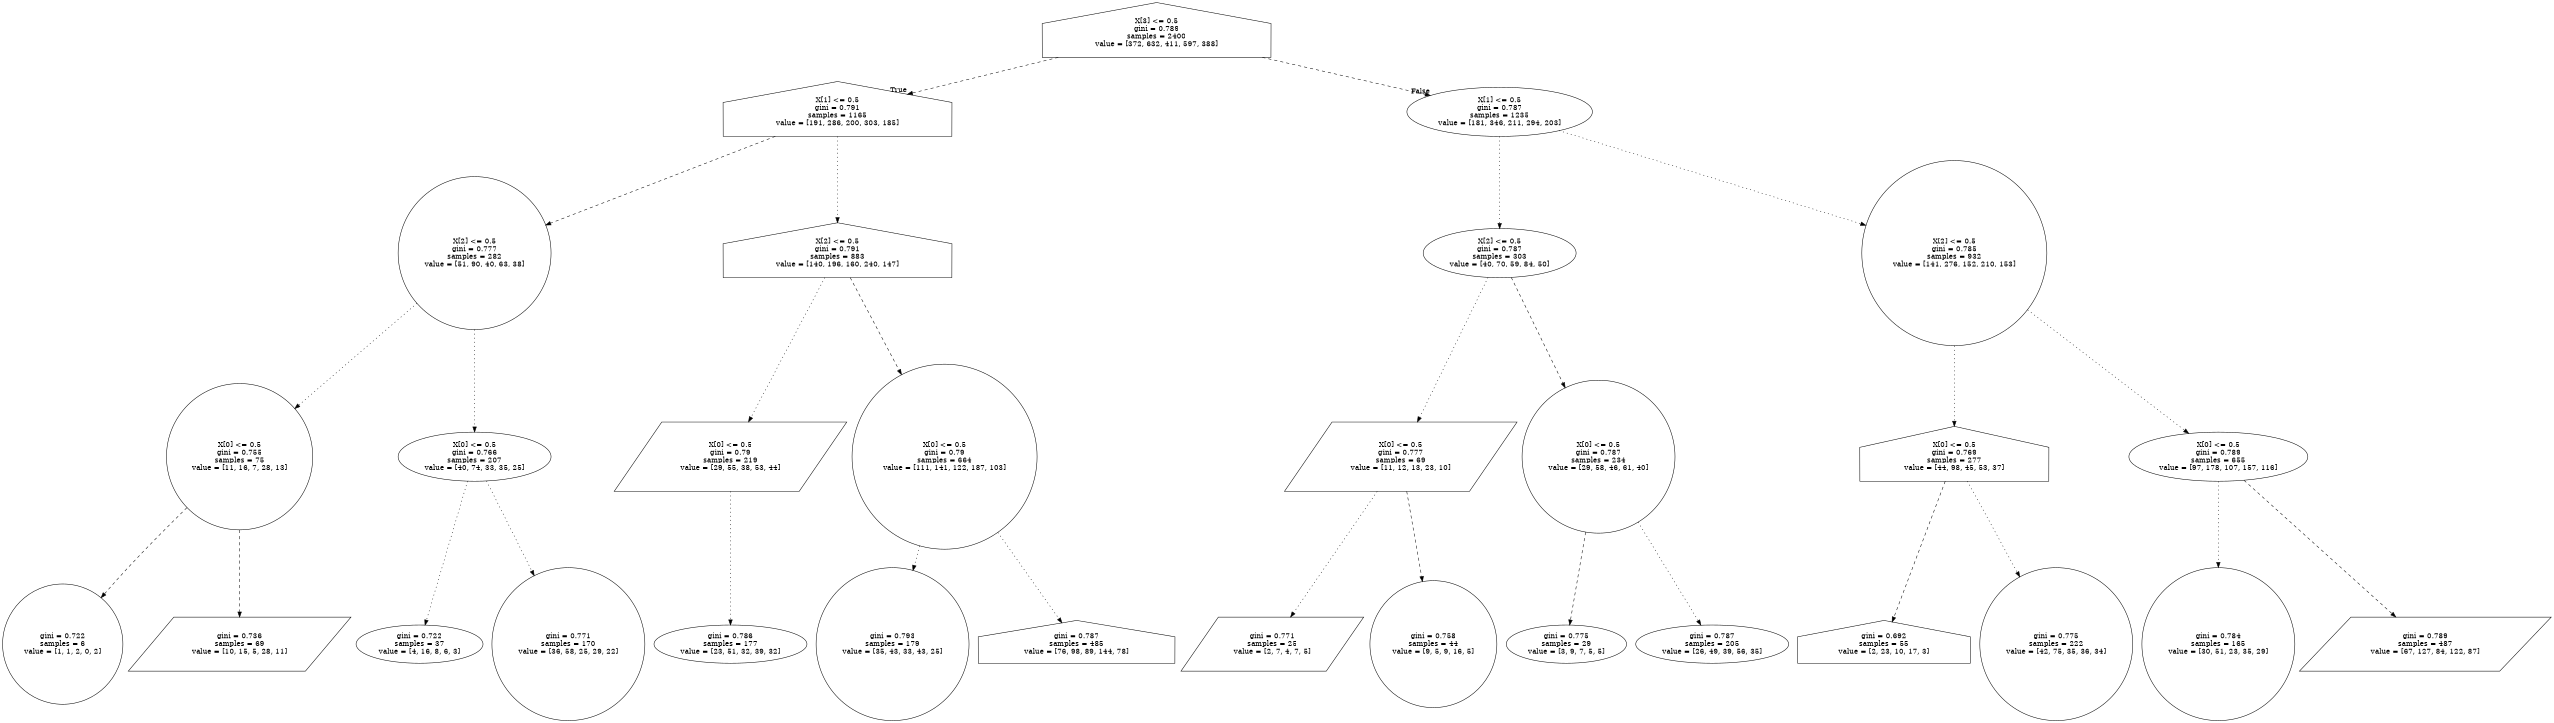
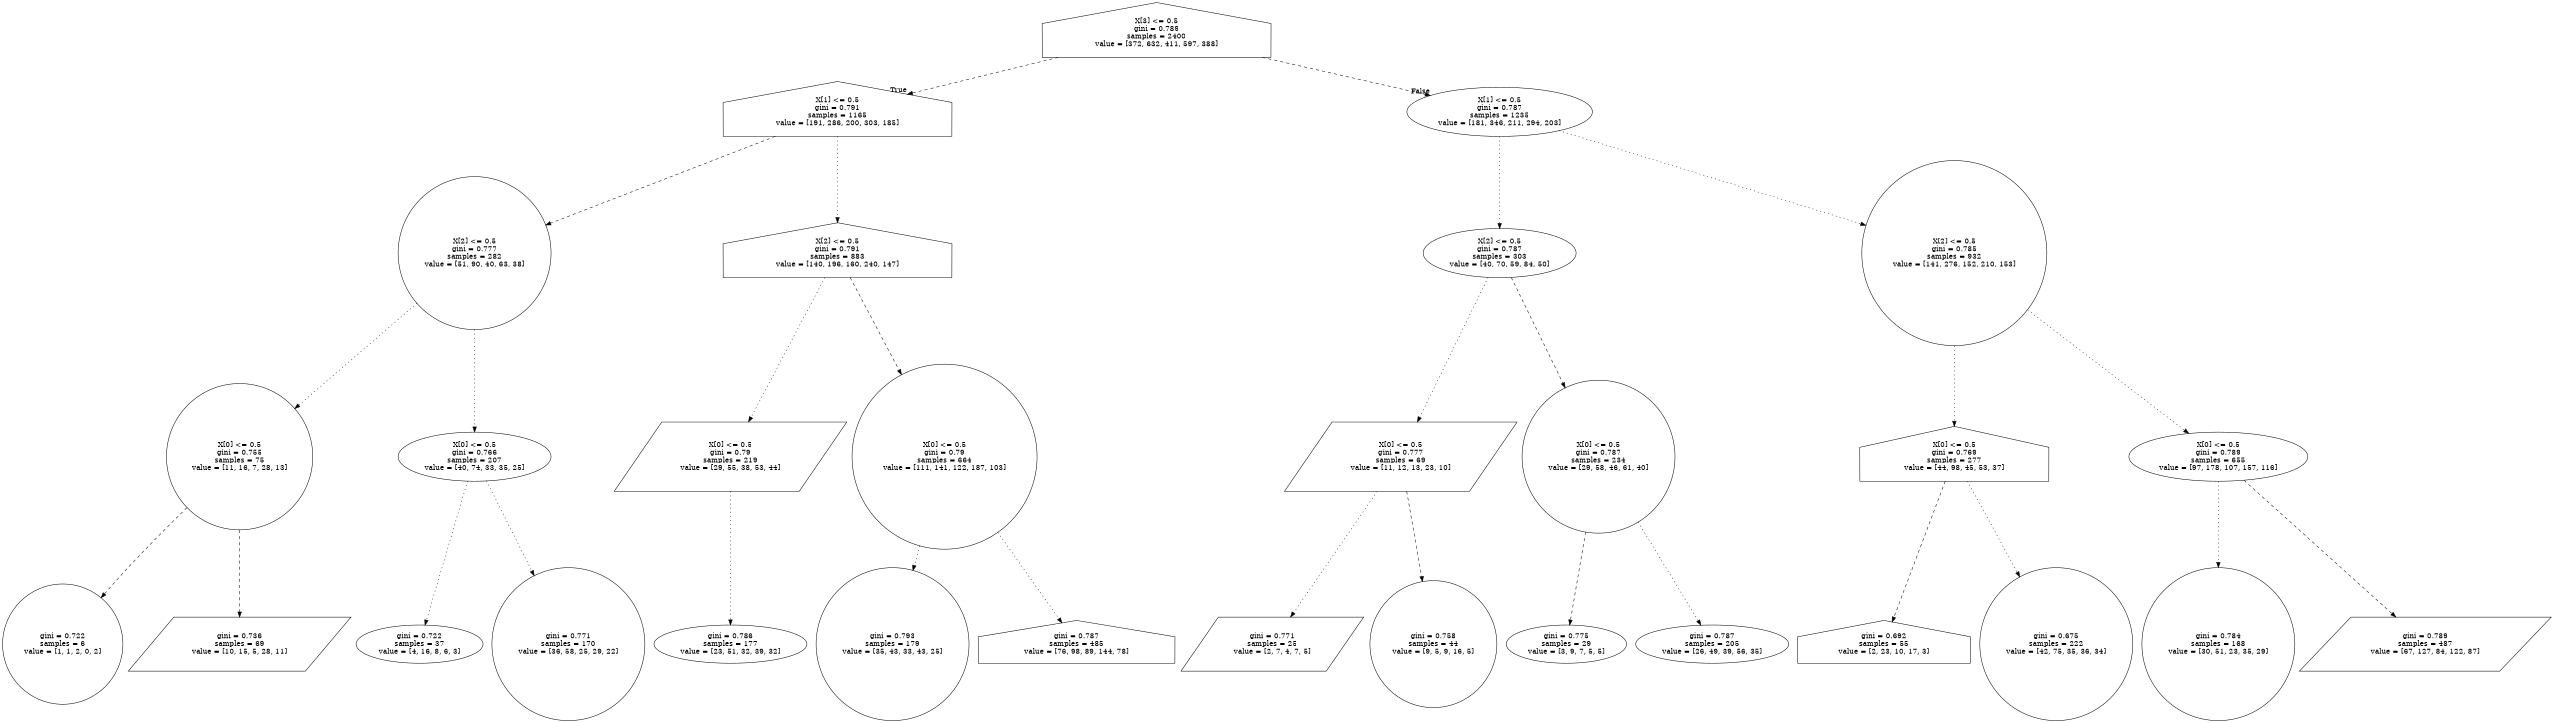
(2056, 644) -> (2056, 644)
(2218, 644) -> (2218, 644)
